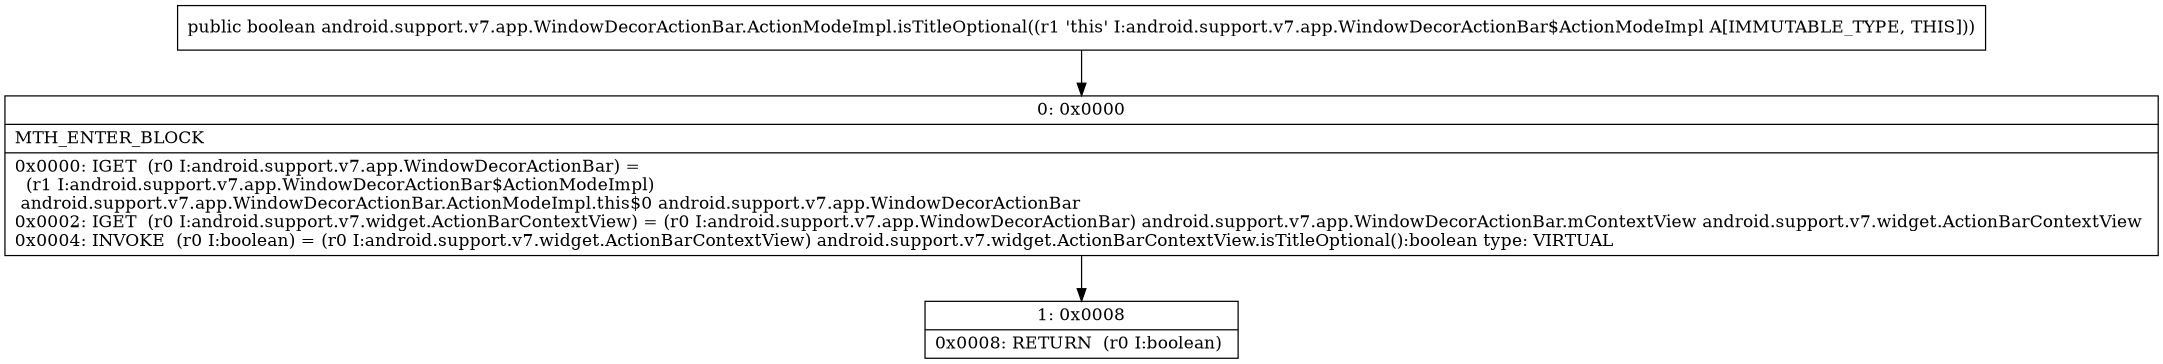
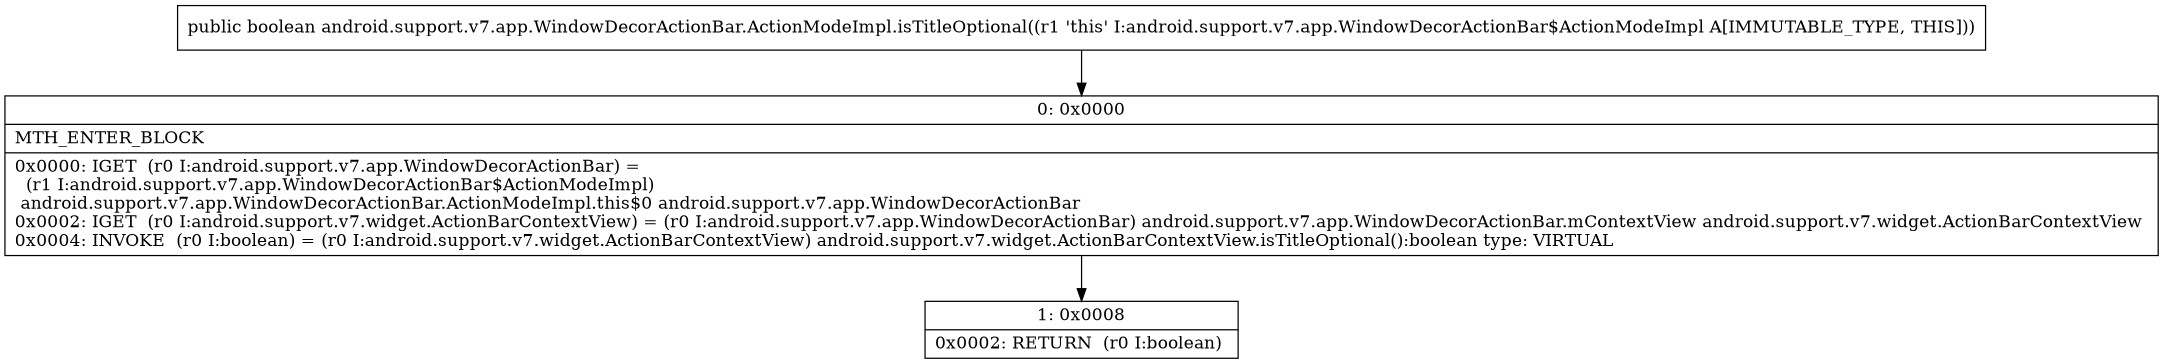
(1082, 343) -> (1082, 343)
